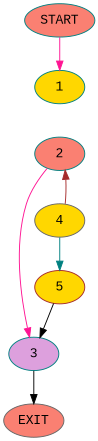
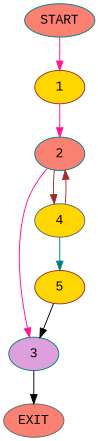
(60, 87) -> (60, 87)
none -> (60, 116)
none -> (54, 182)
